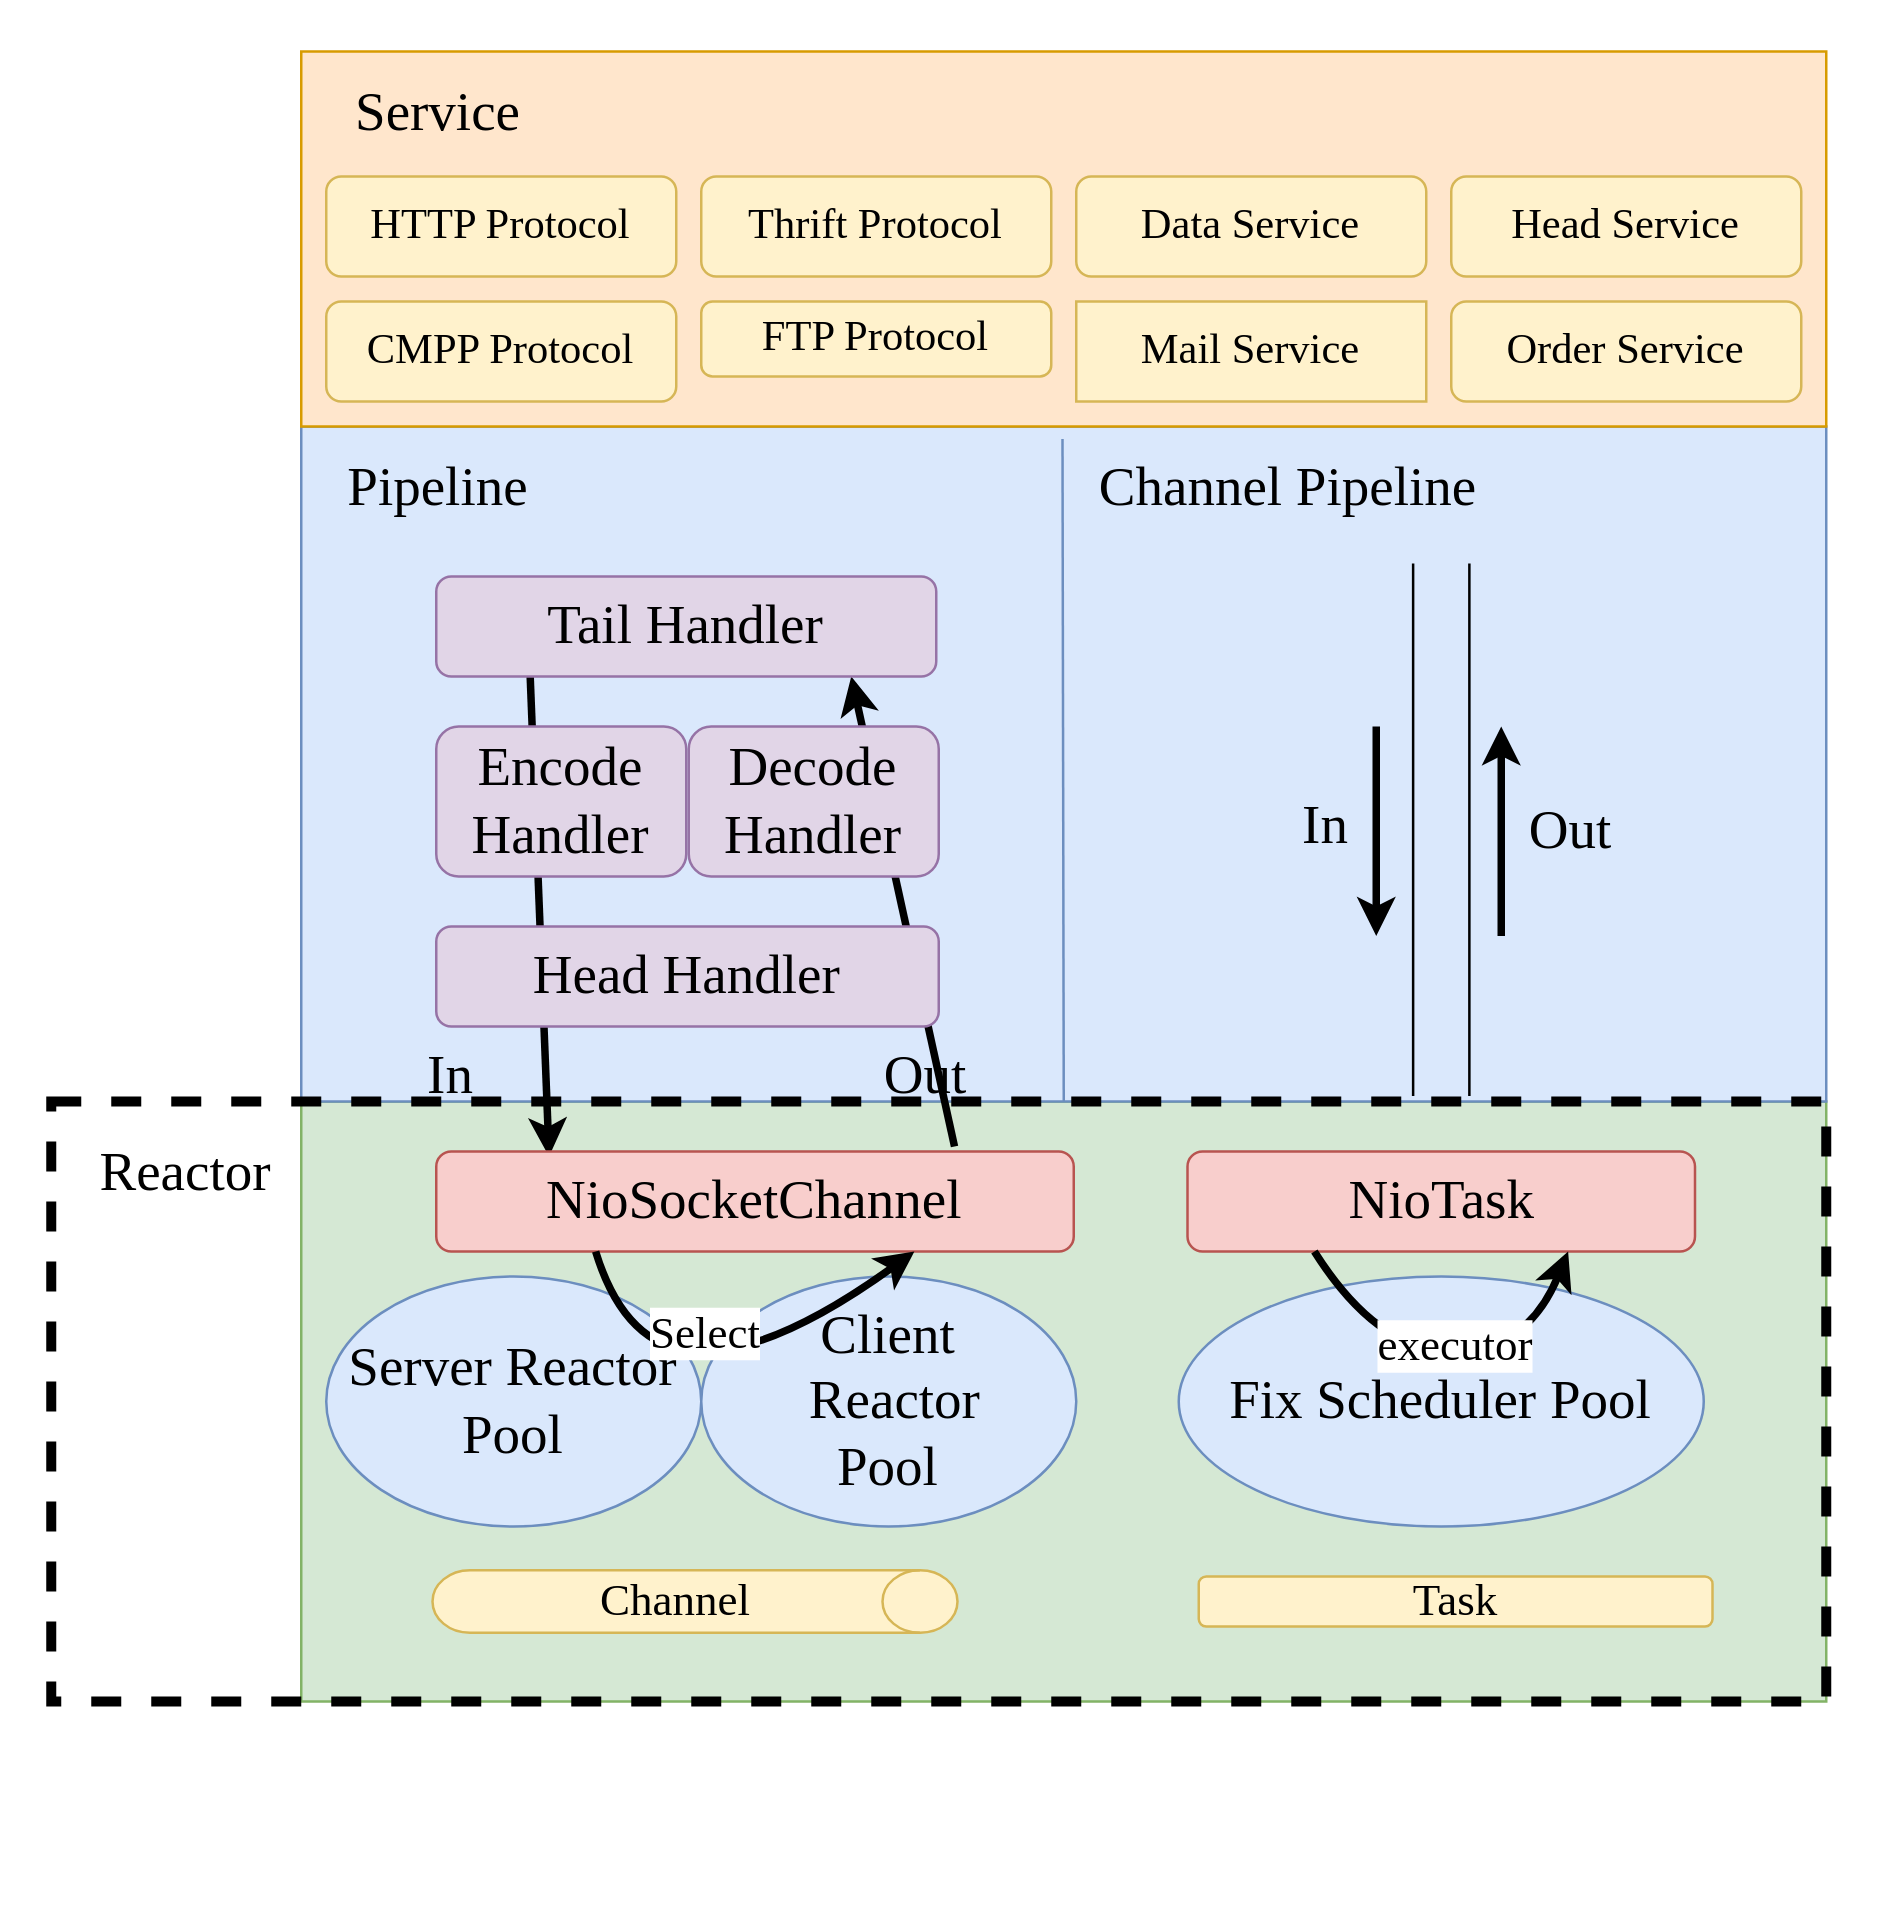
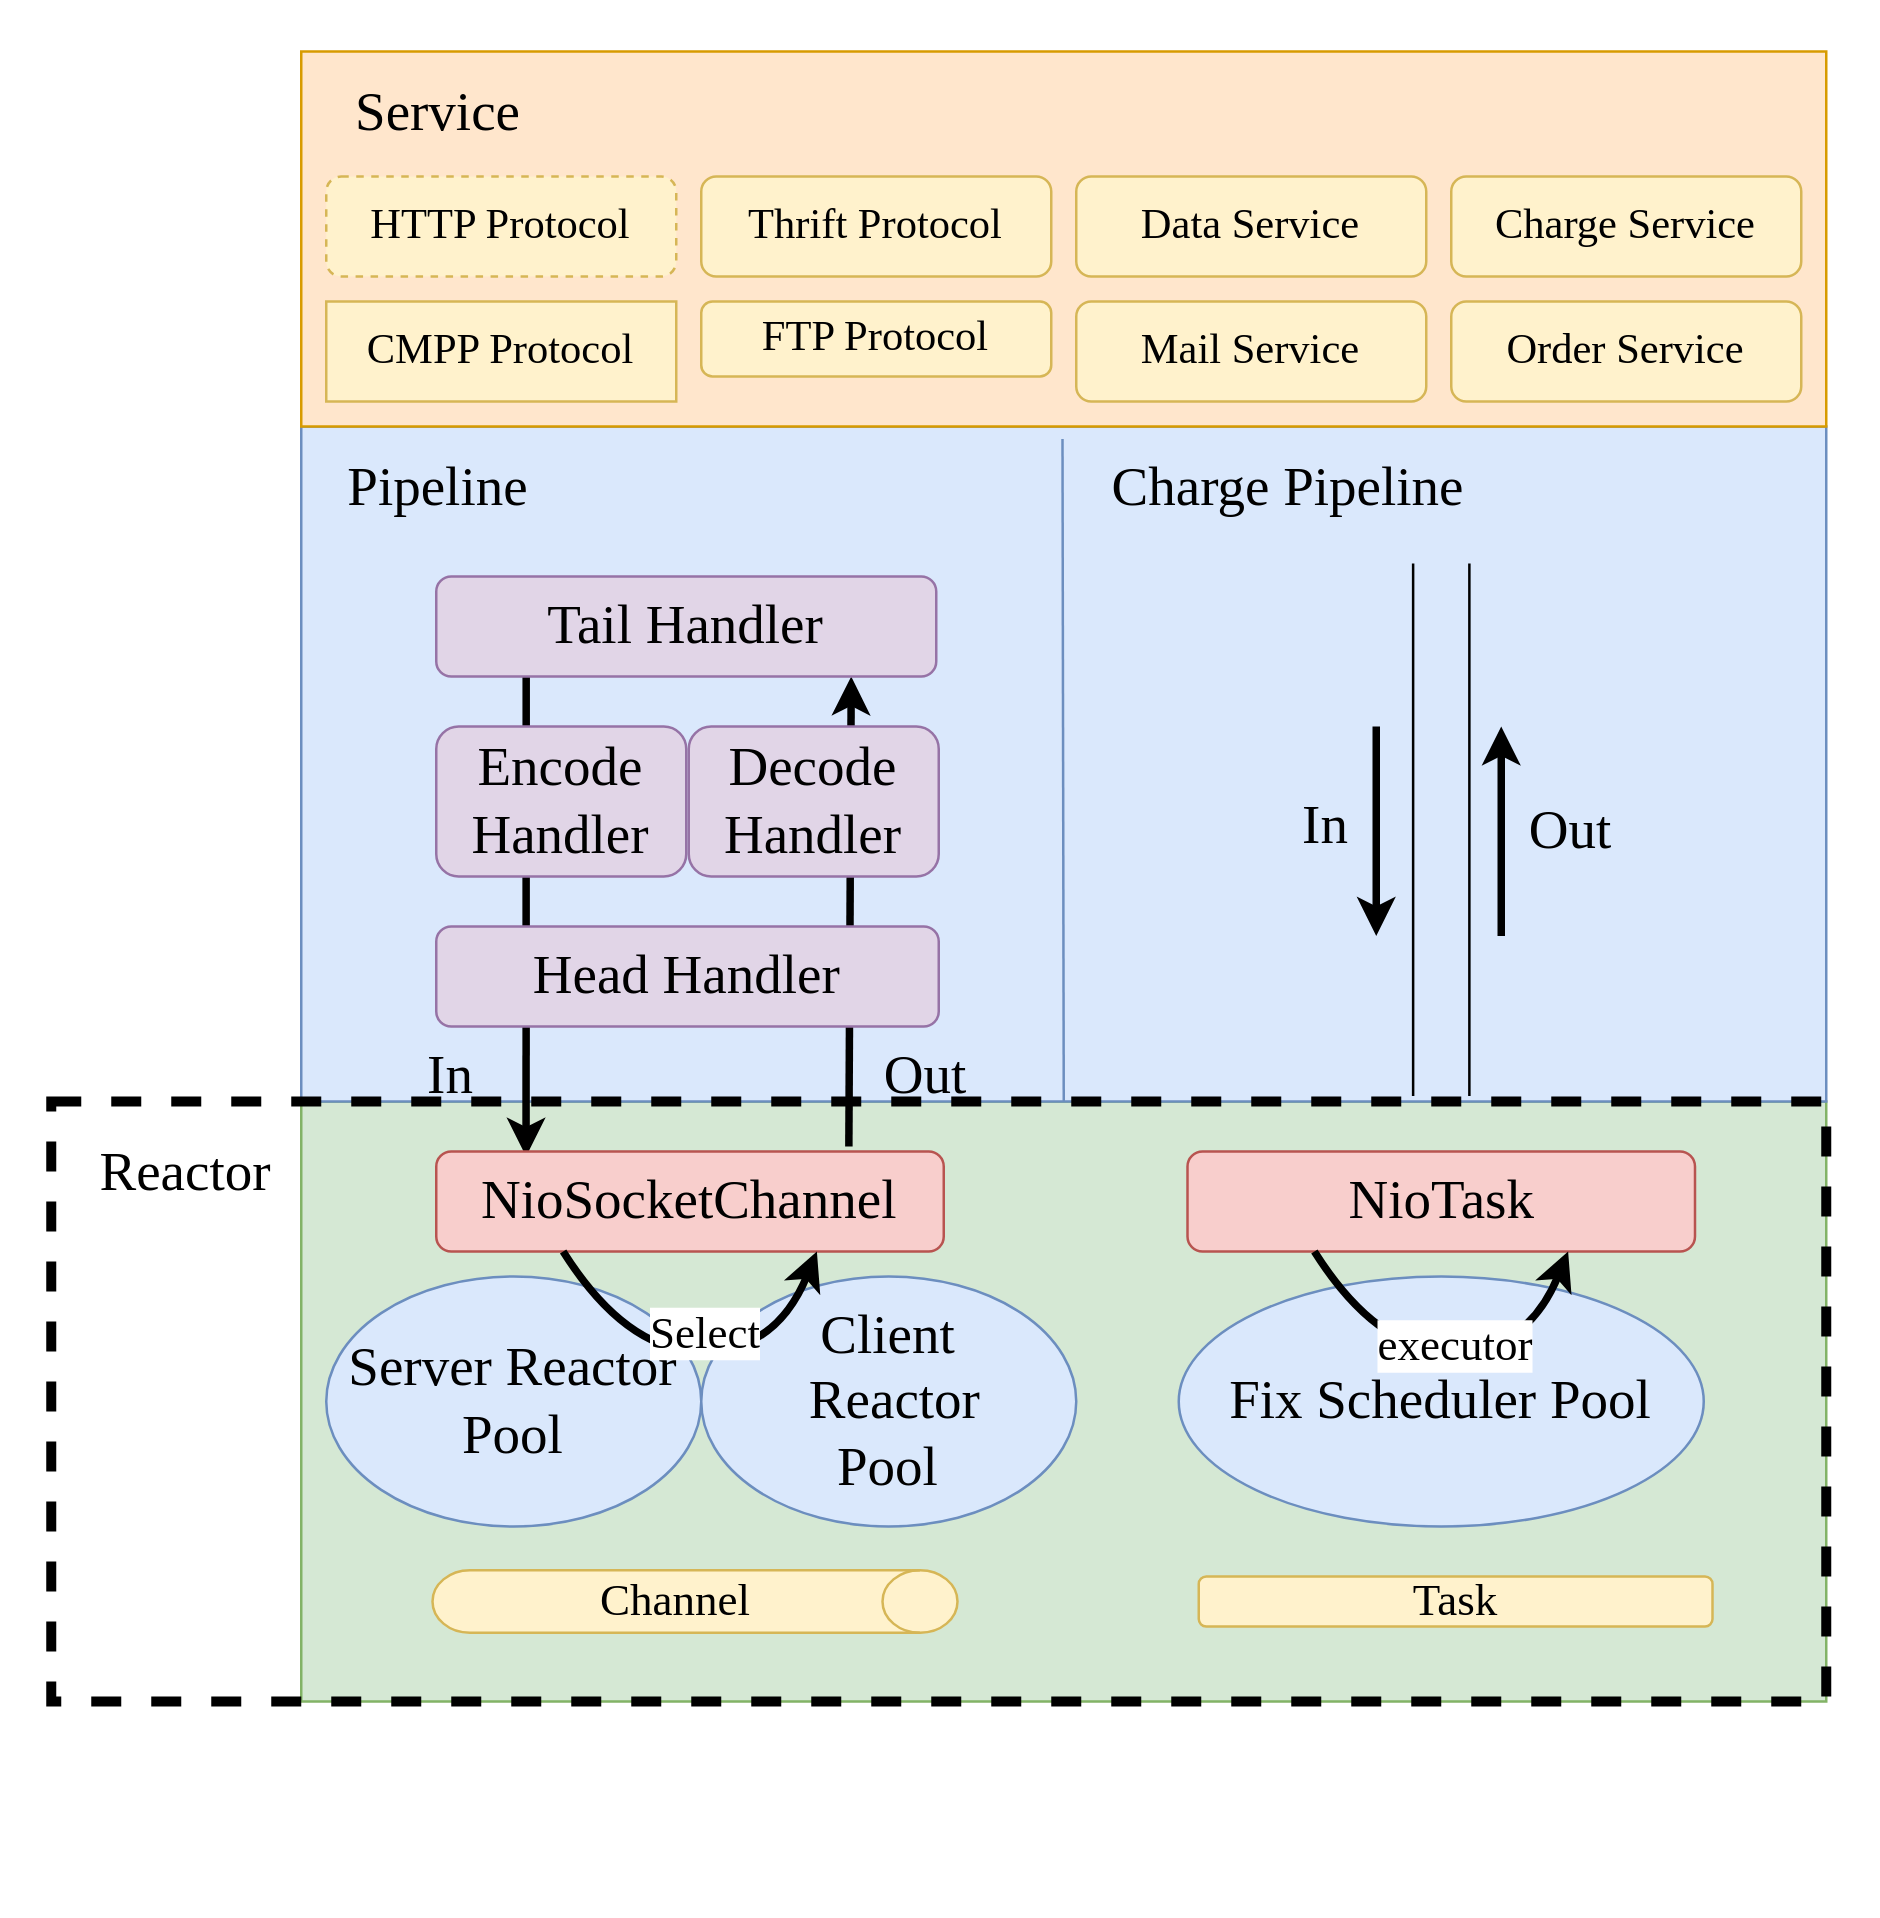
(501, 226) -> (501, 226)
(1626, 226) -> (1626, 226)
(501, 351) -> (501, 351)
(1251, 351) -> (1251, 351)
(1289, 489) -> (1289, 489)
(755, 1201) -> (690, 1201)
